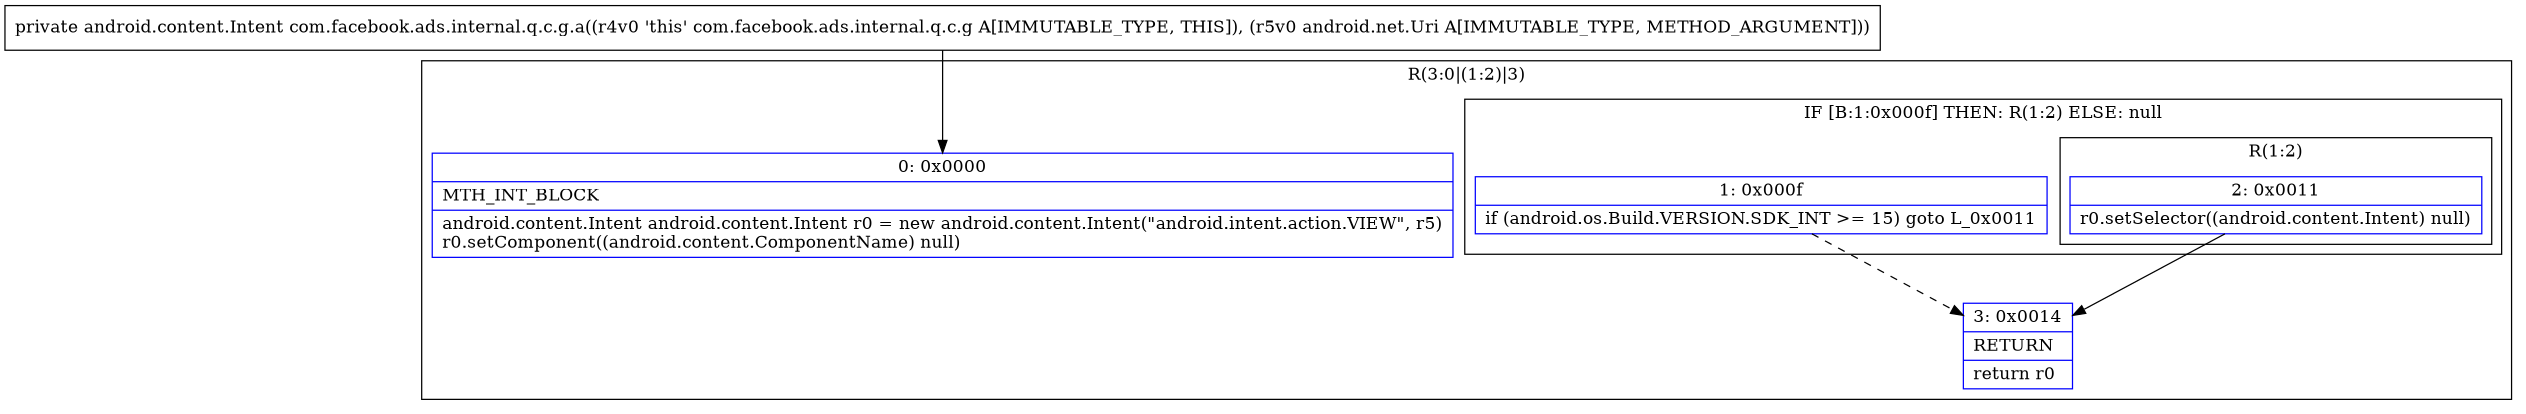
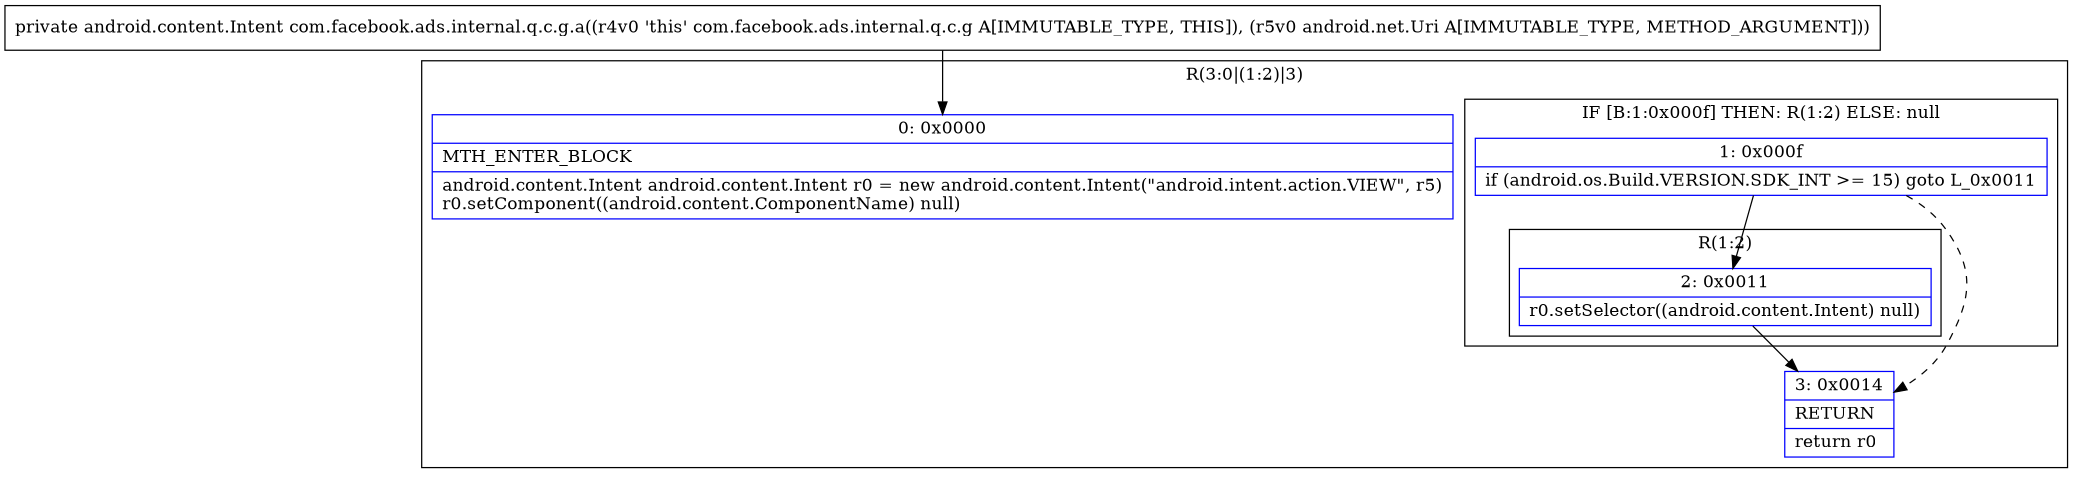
(521, 195) -> (538, 157)
none -> (1746, 221)
